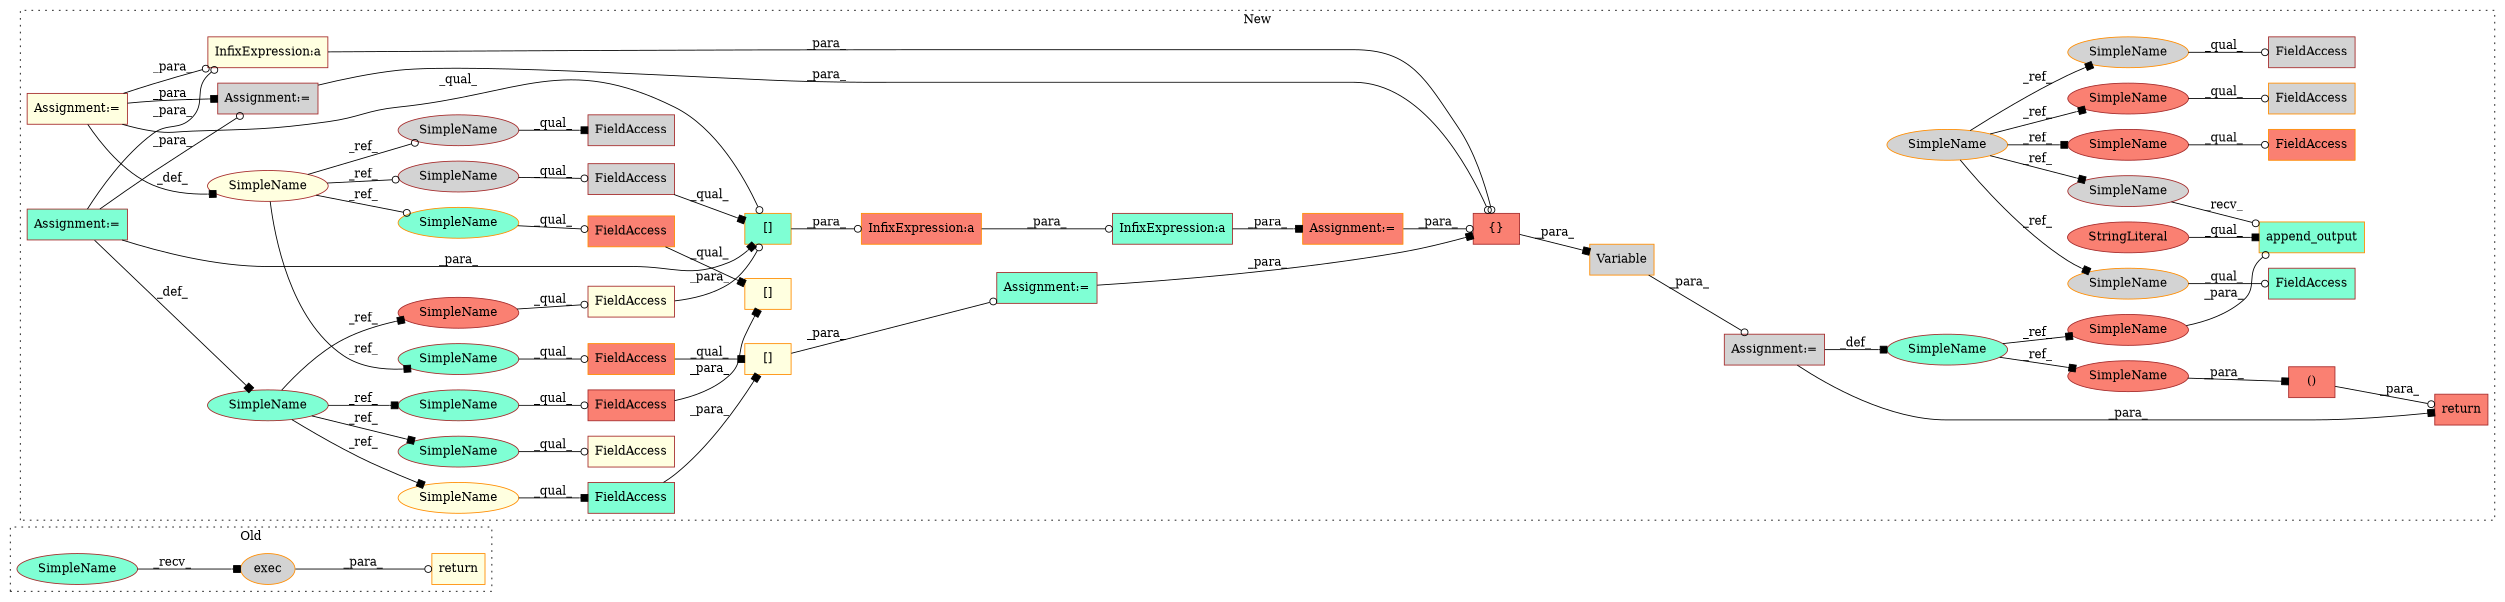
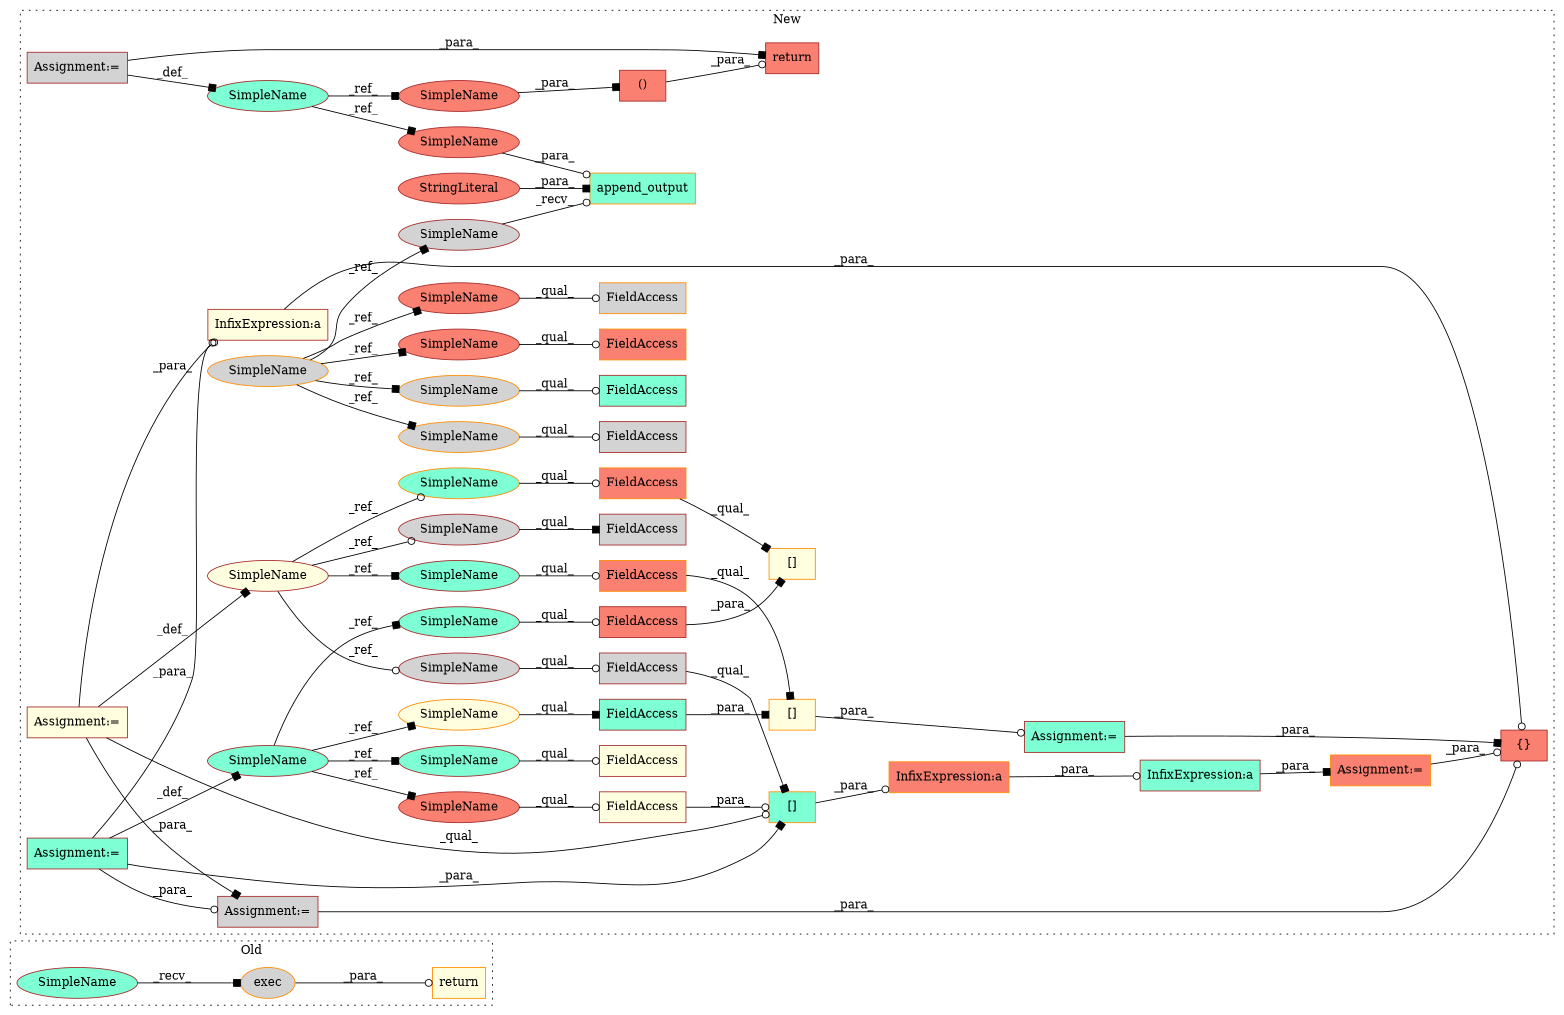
(2224, 231) -> (555, 182)
(1622, 260) -> none
